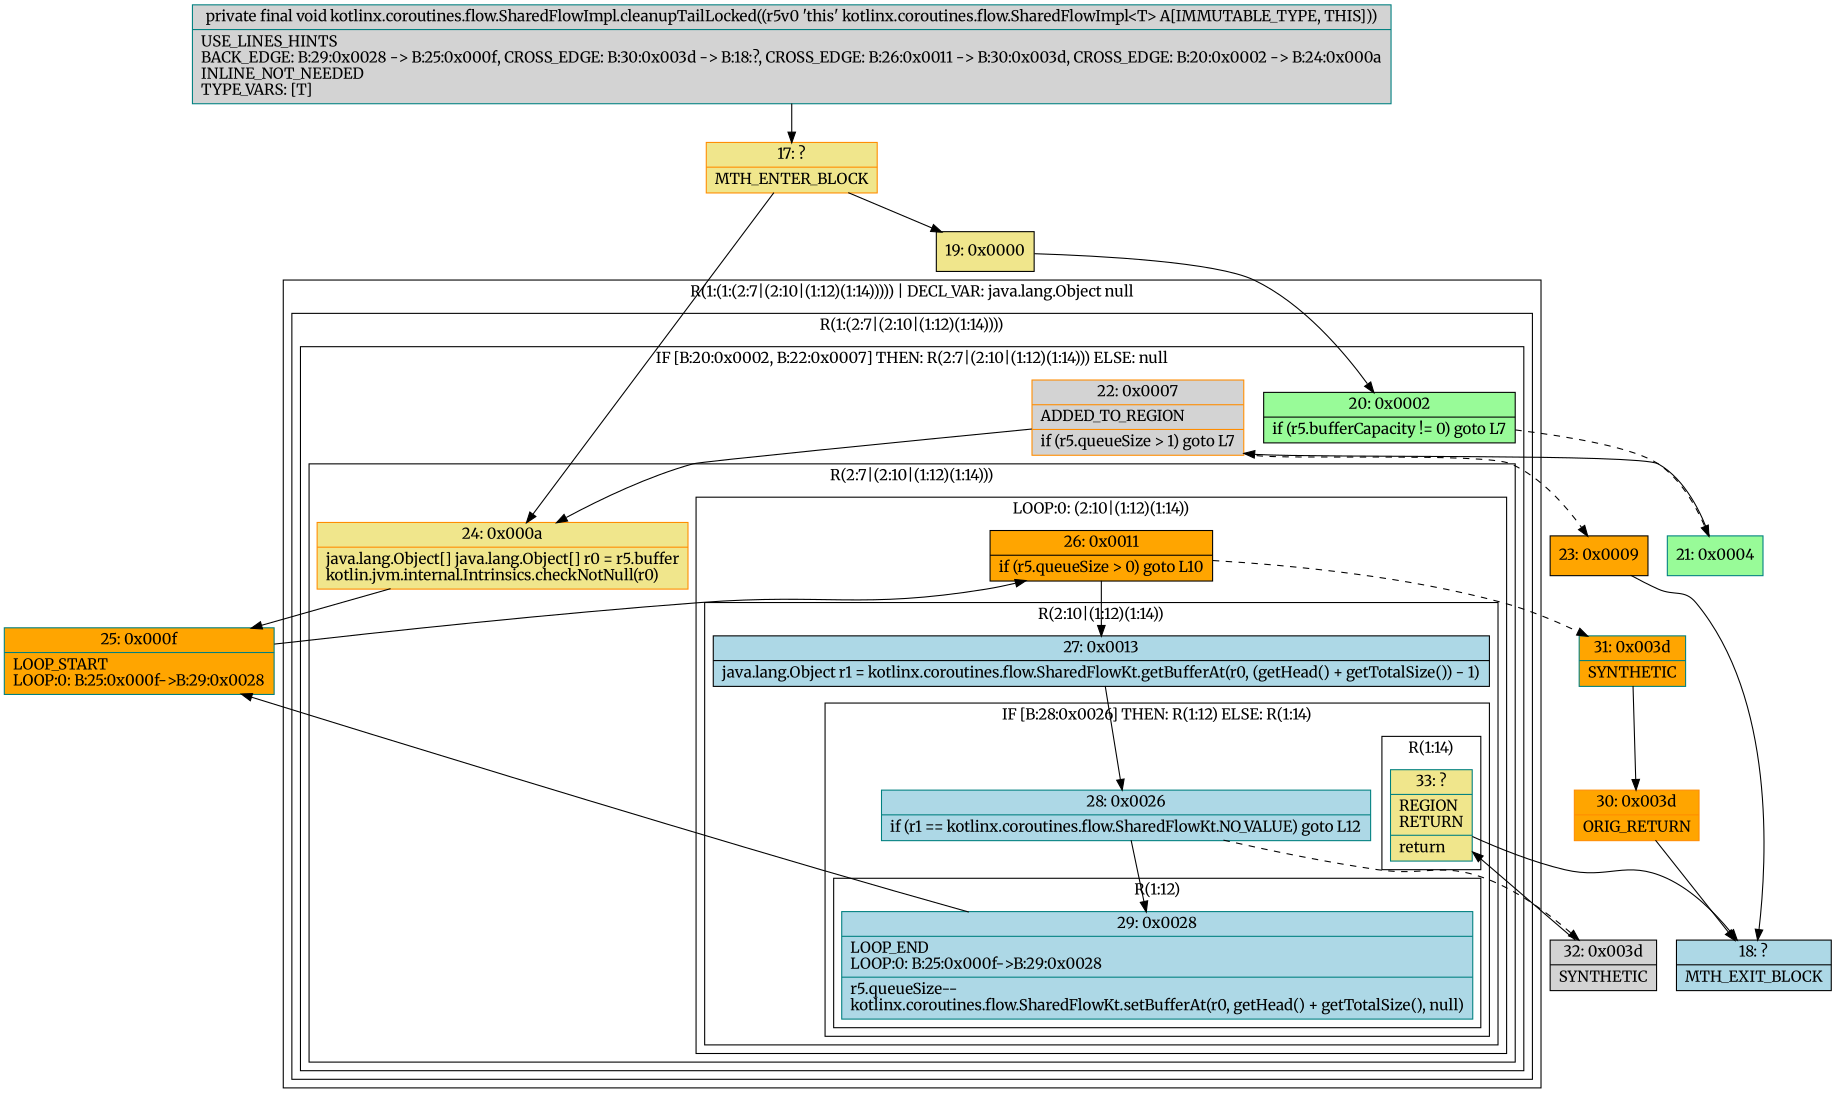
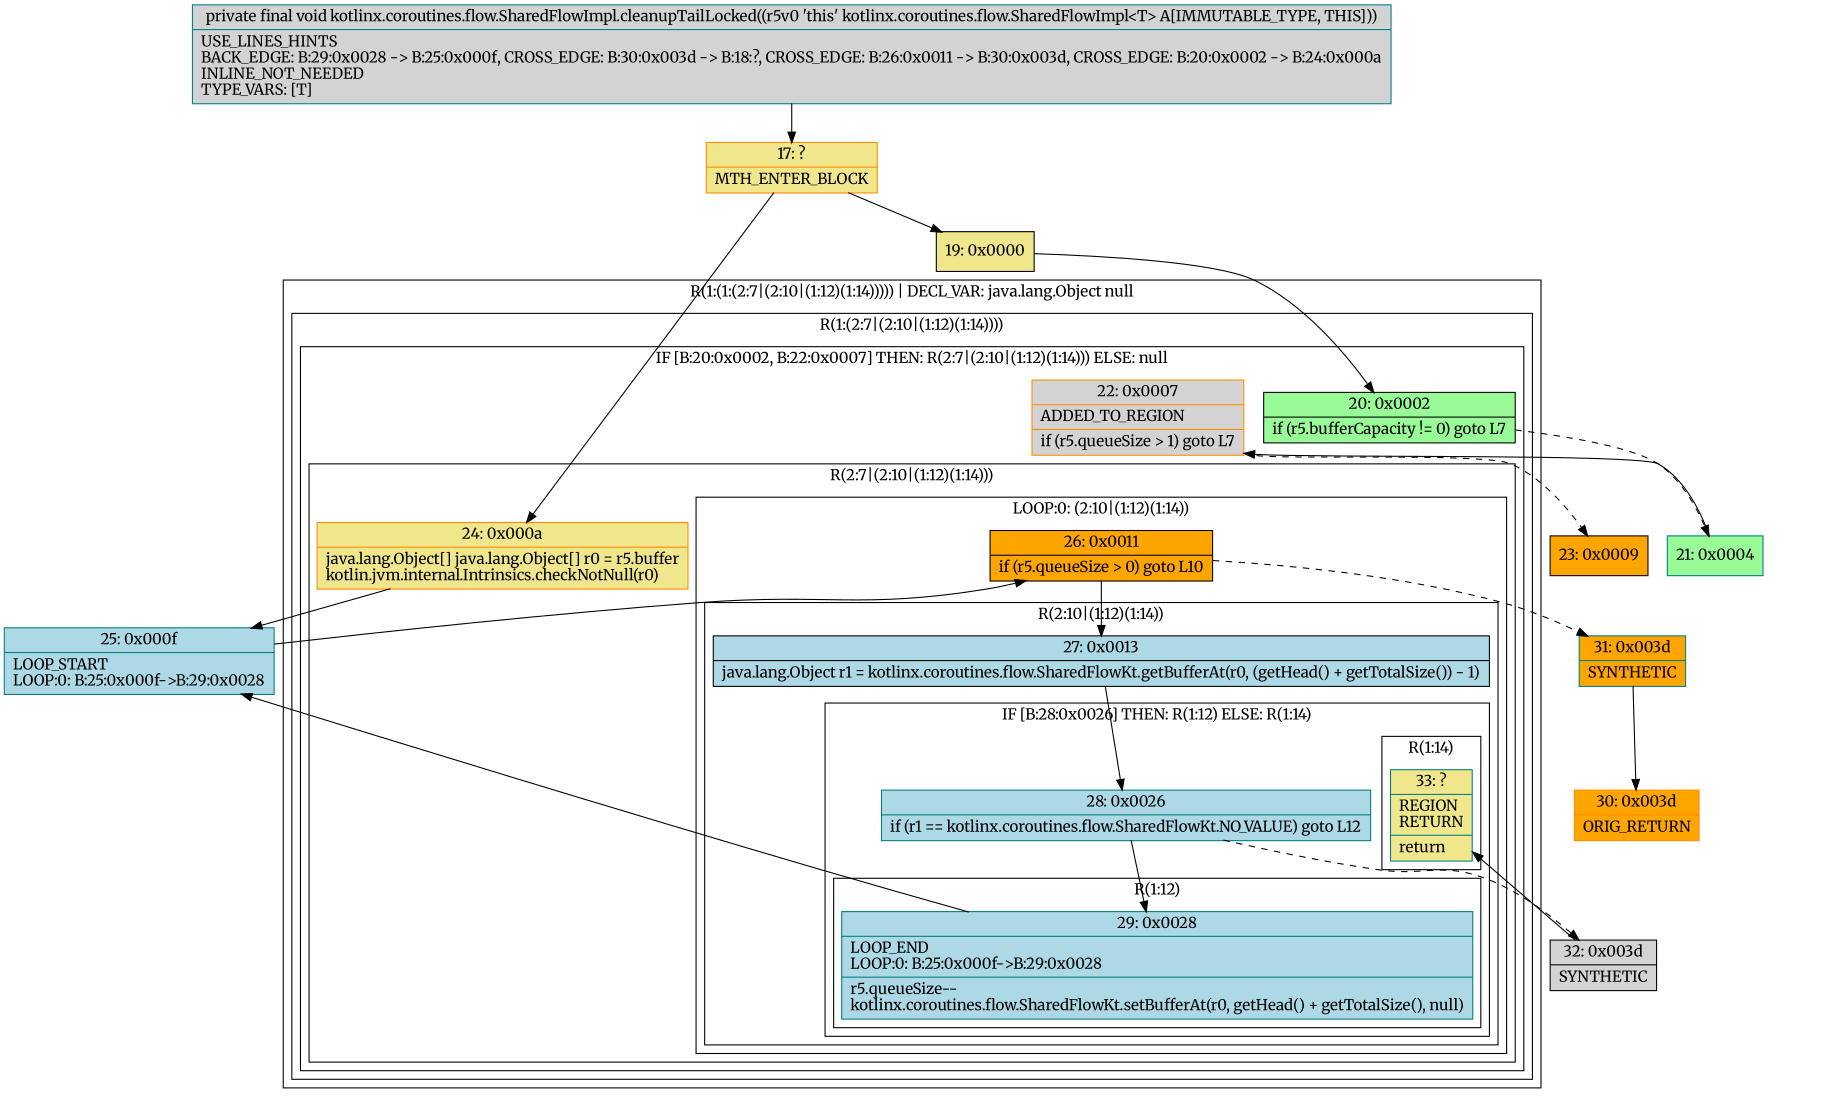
(794, 453) -> none
(139, 661) -> (139, 661)
(1754, 965) -> none
